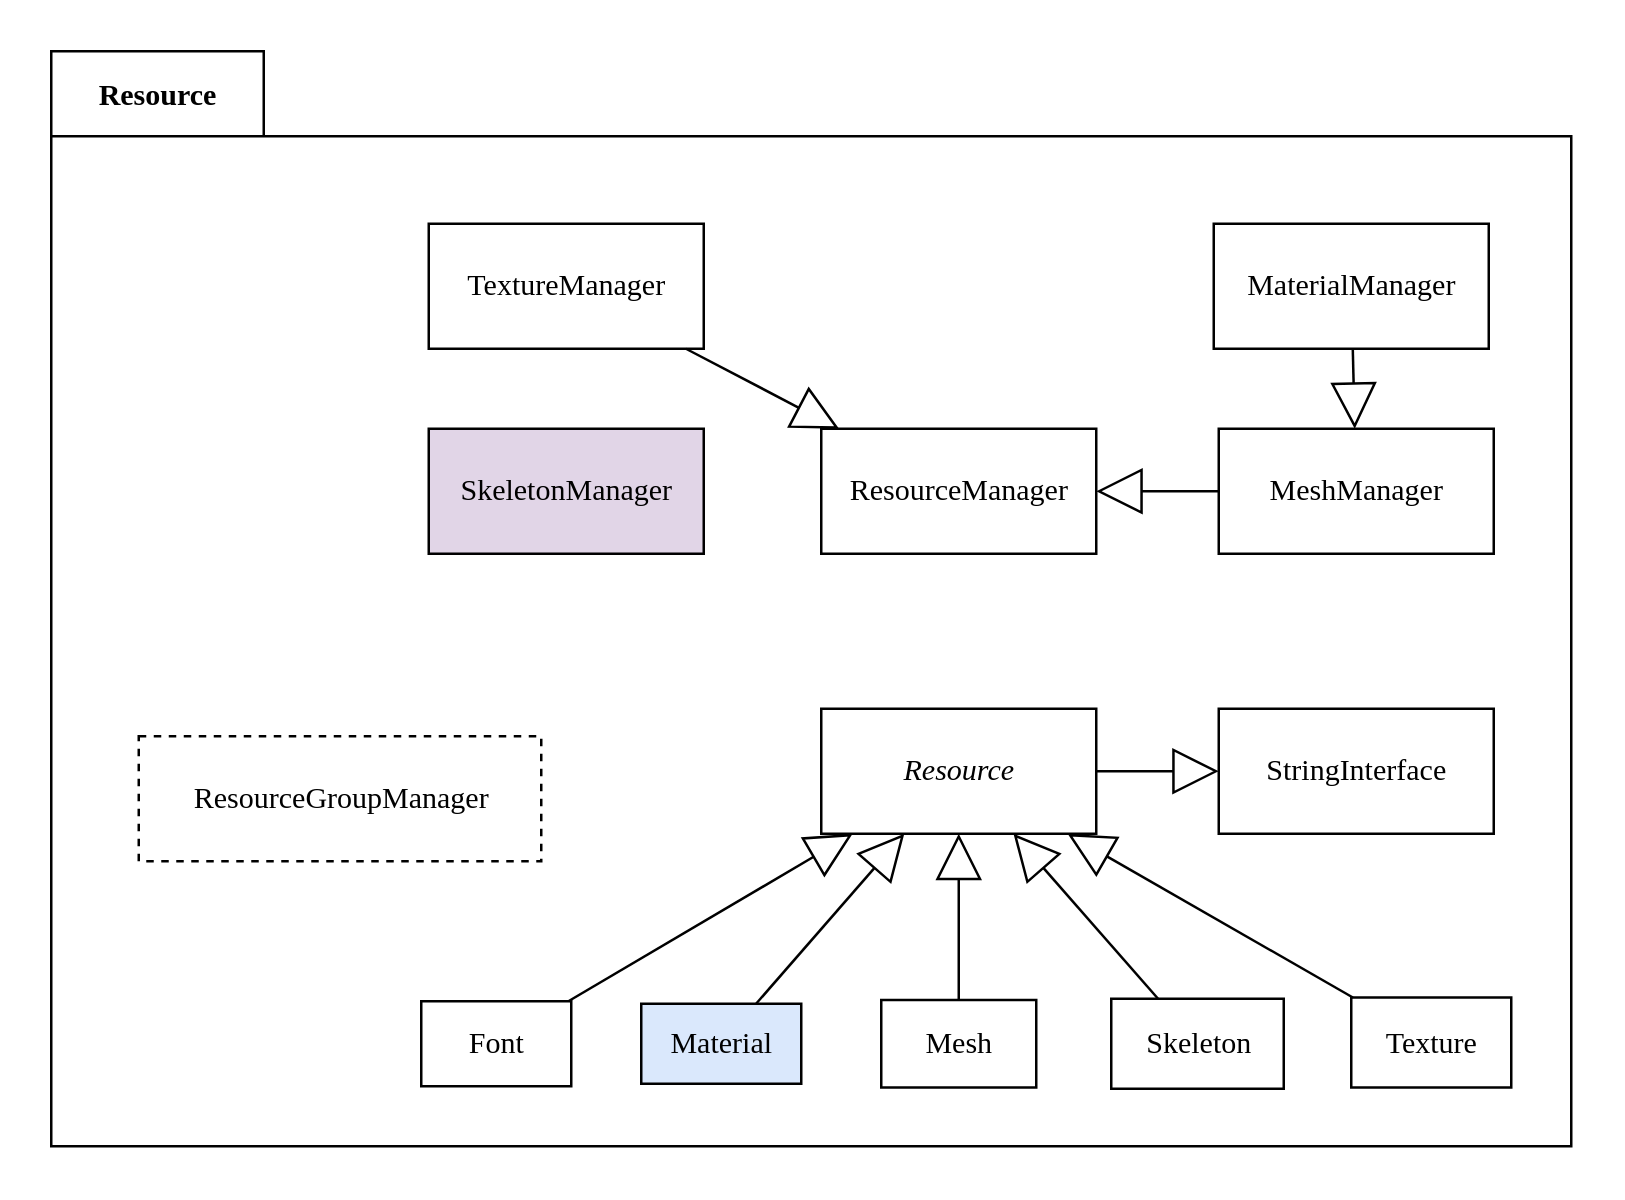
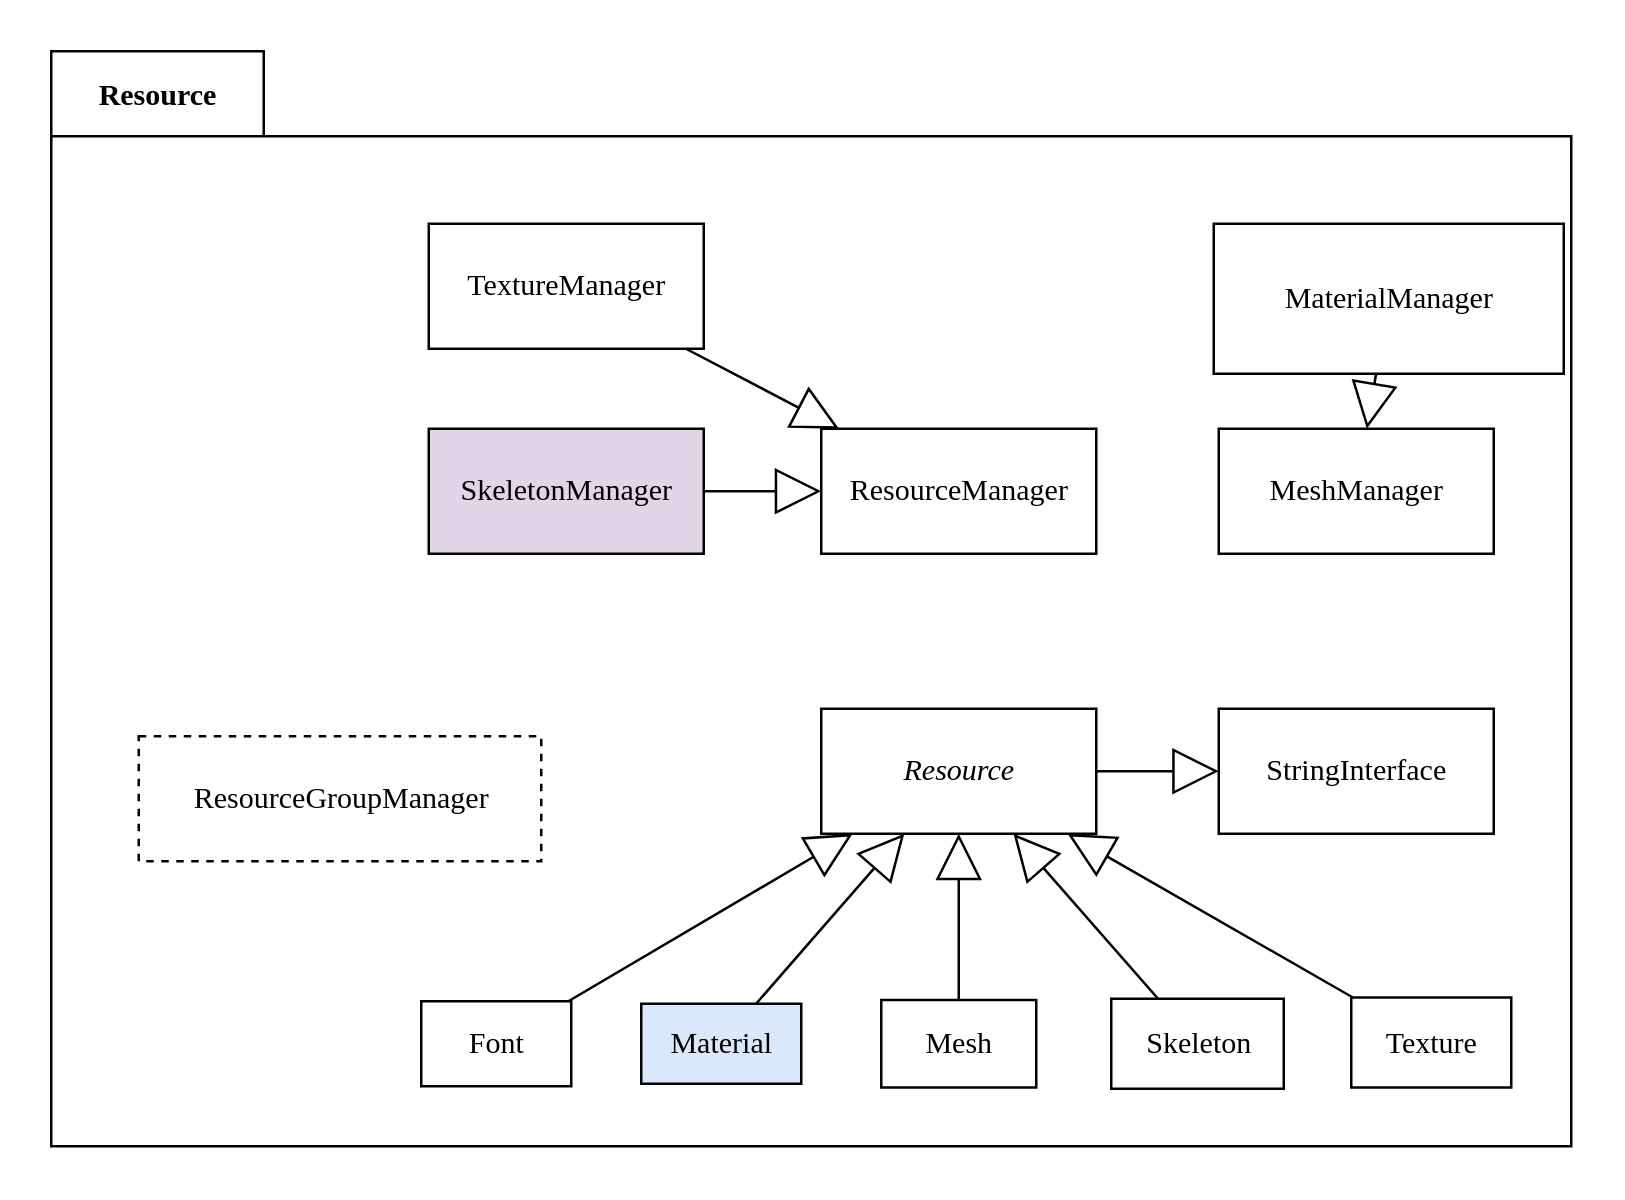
(1351, 286) -> (1389, 299)
none -> (740, 491)
(1180, 491) -> none
